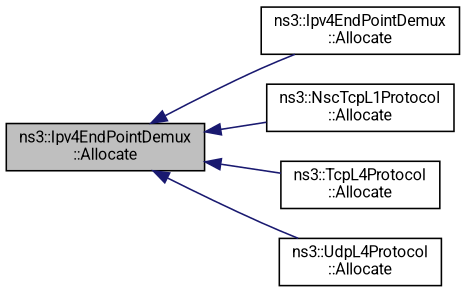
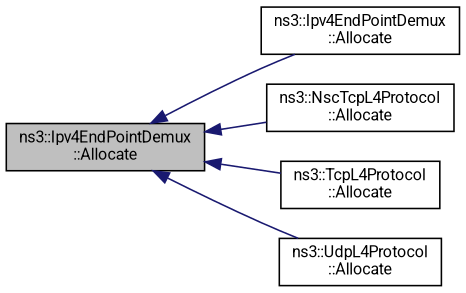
(360, 108) -> (360, 108)
